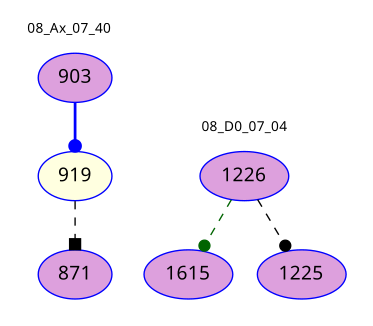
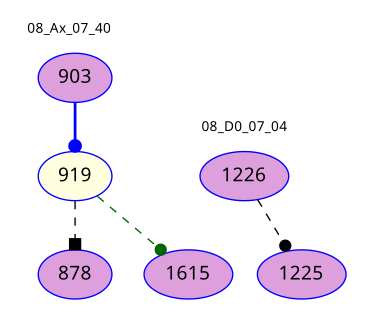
(219, 220) -> (114, 210)
(75, 274) -> (75, 274)
